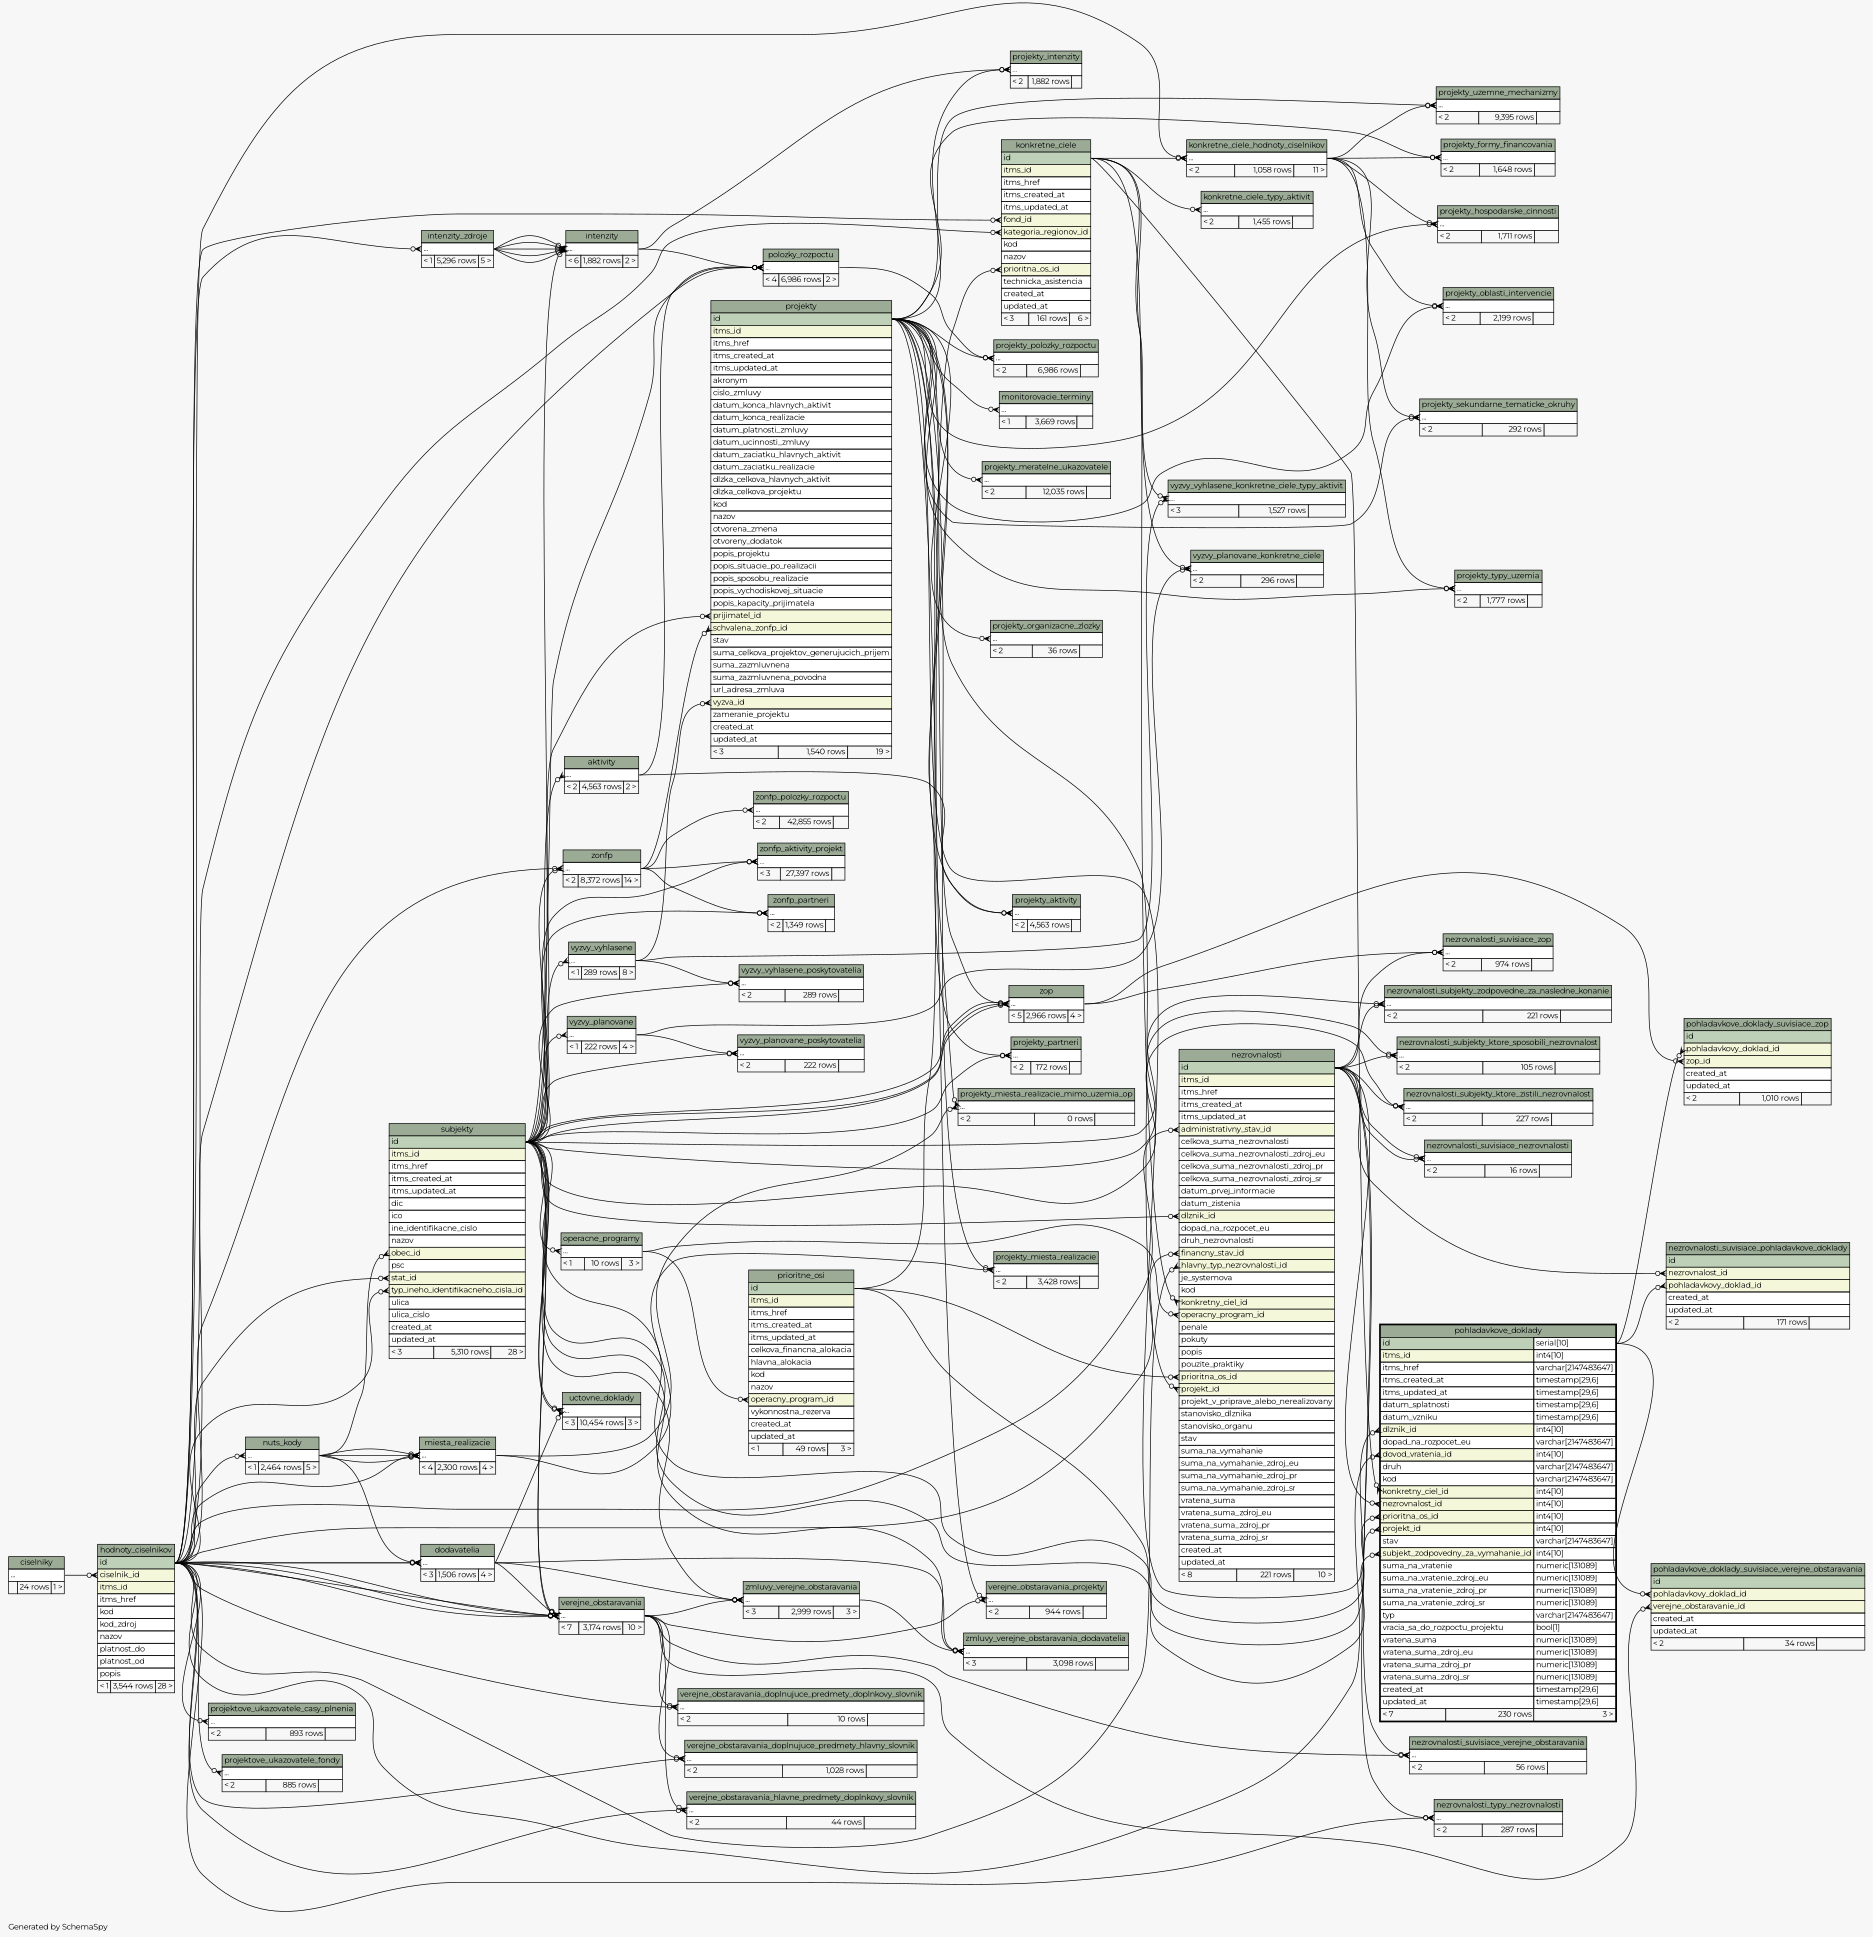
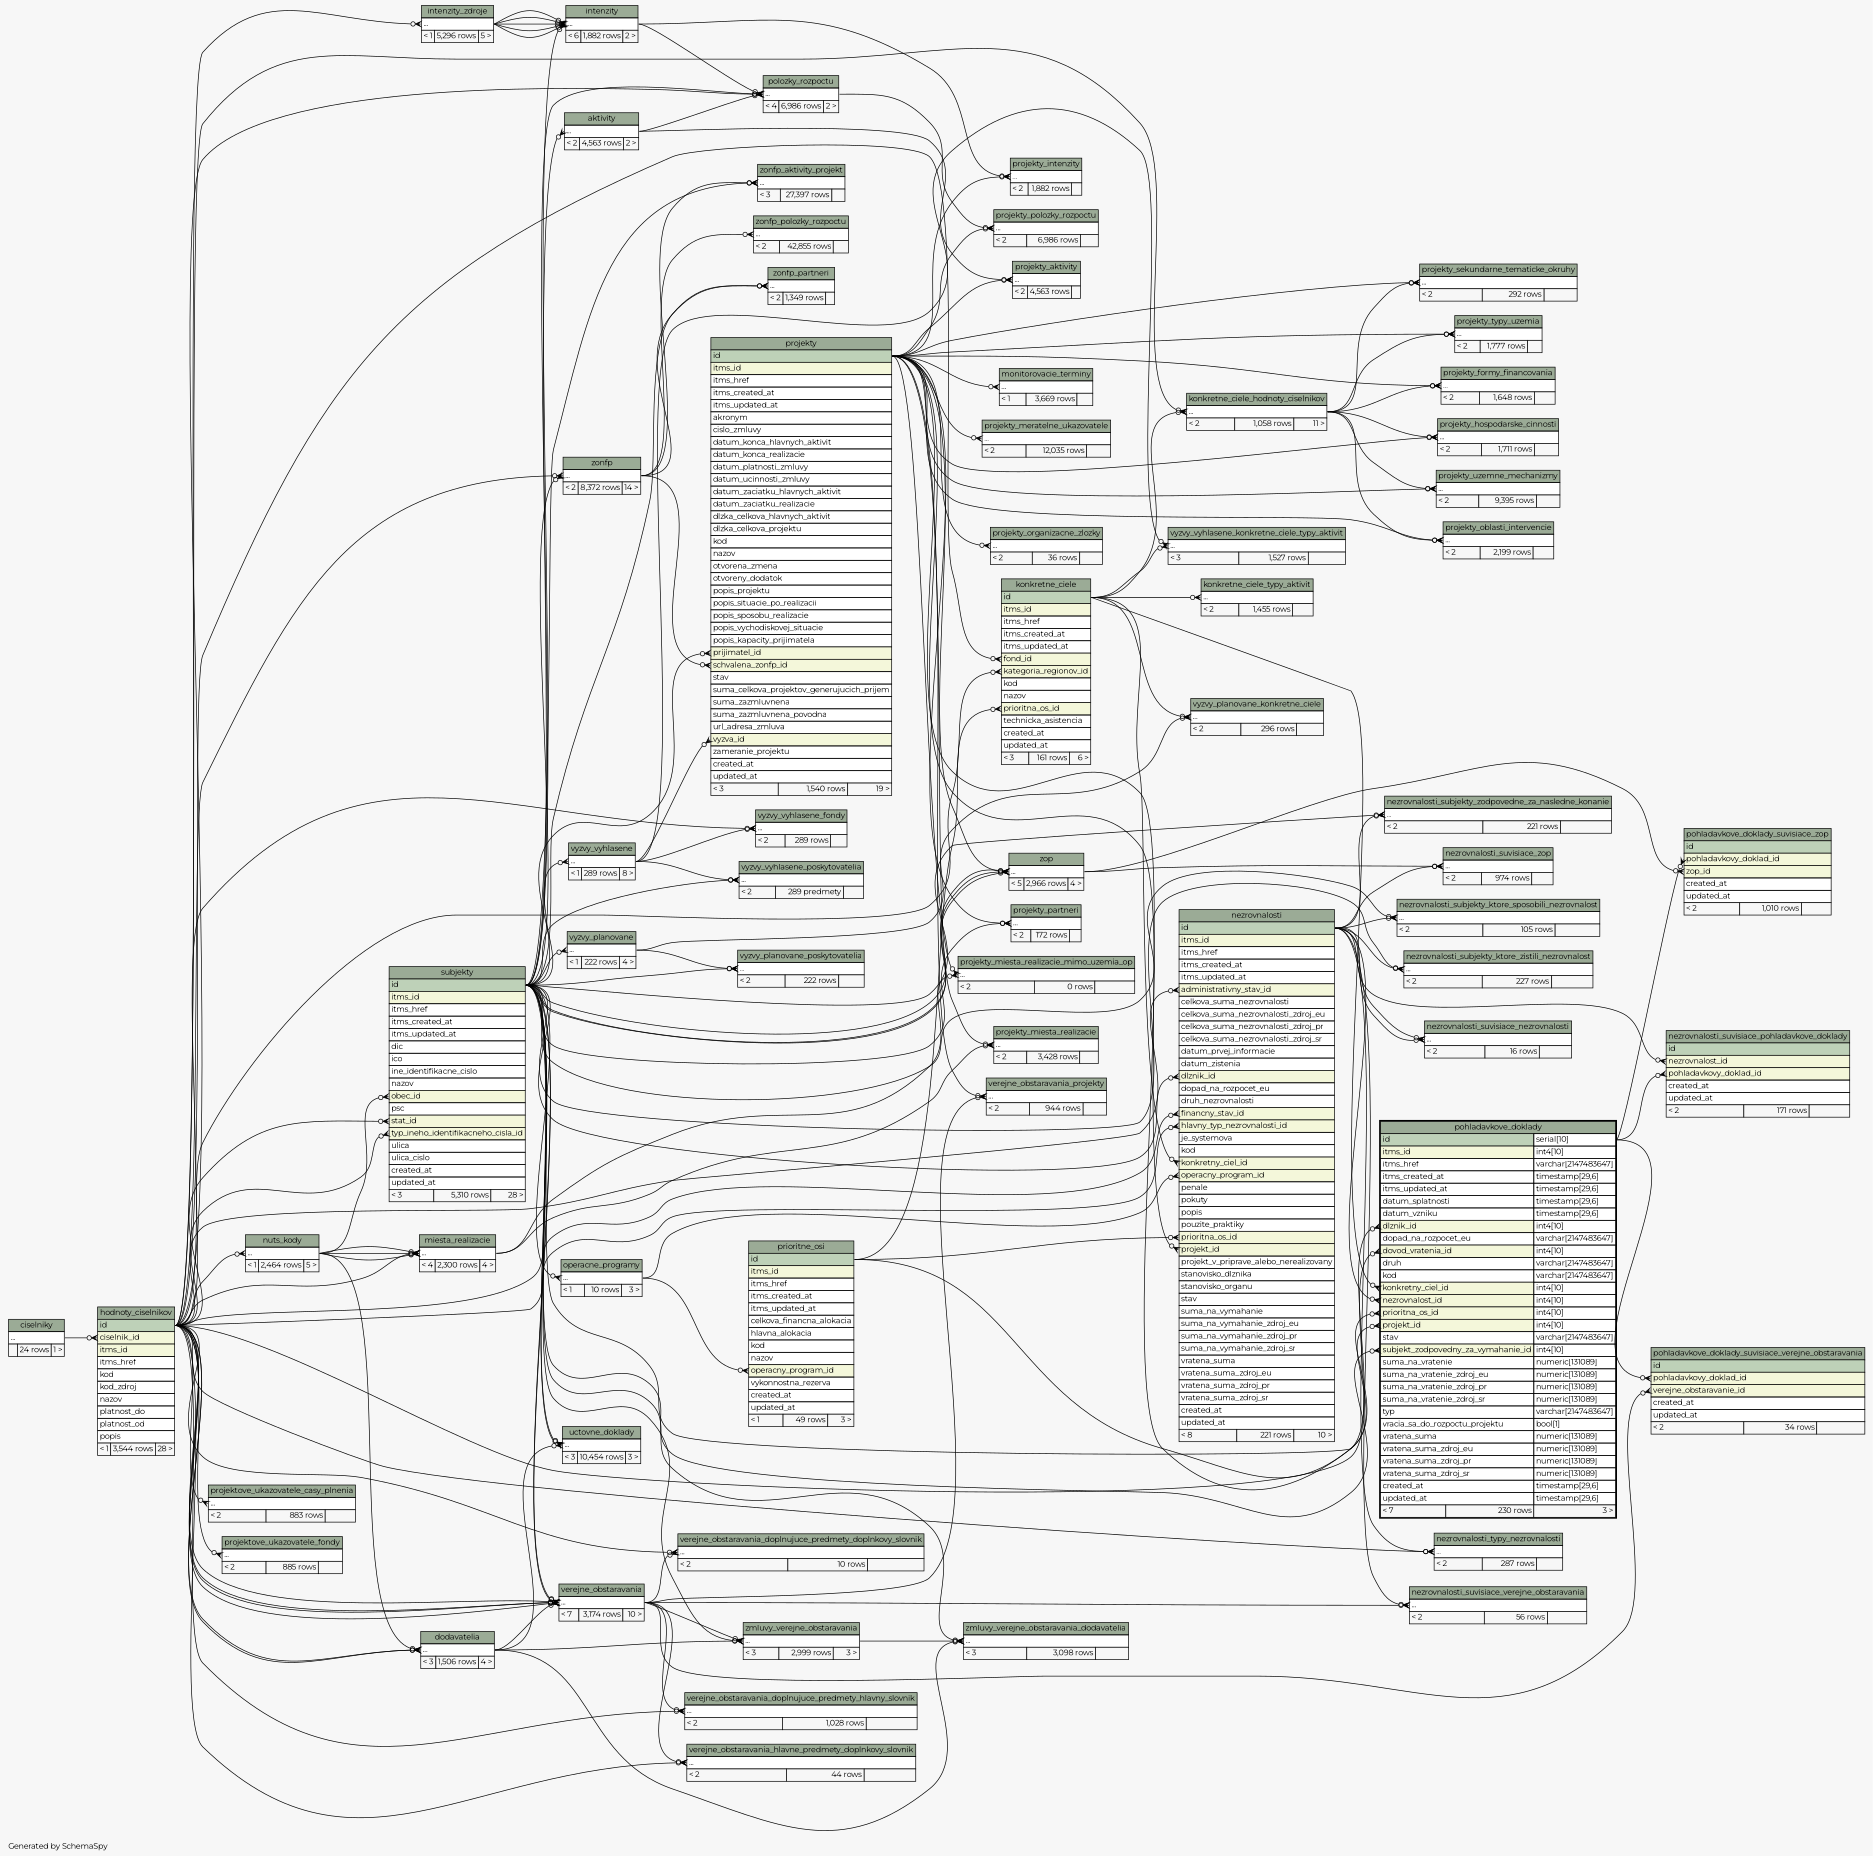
none -> (801, 828)
(820, 995) -> (815, 892)
(306, 1734) -> (306, 1516)
